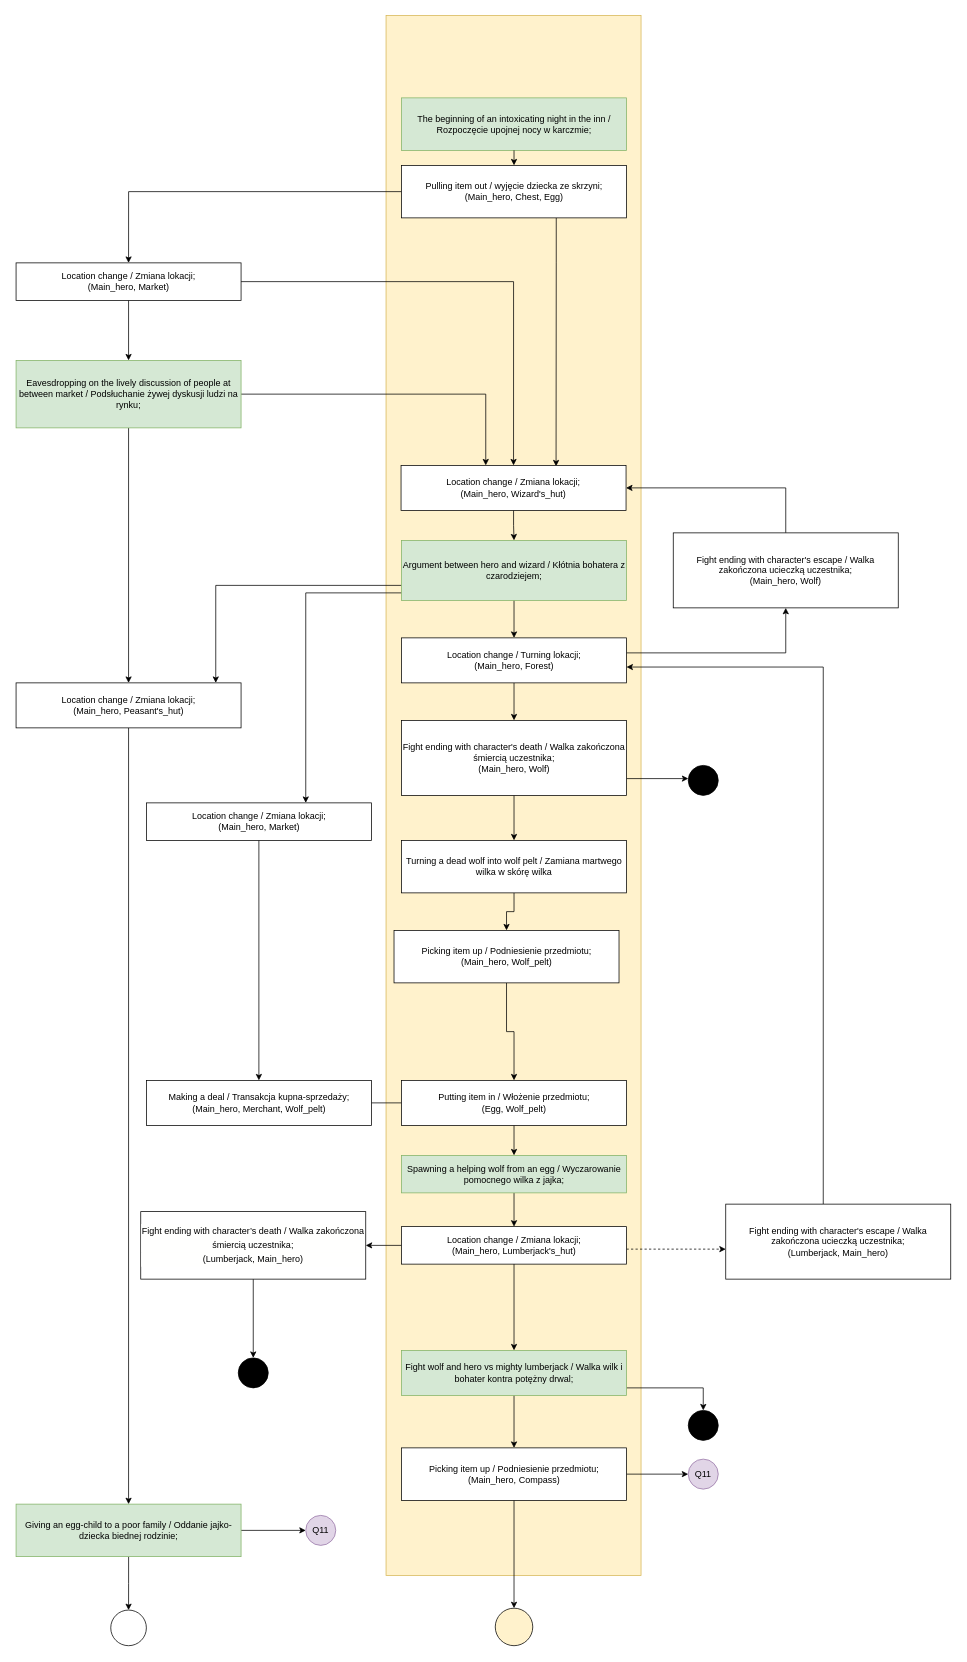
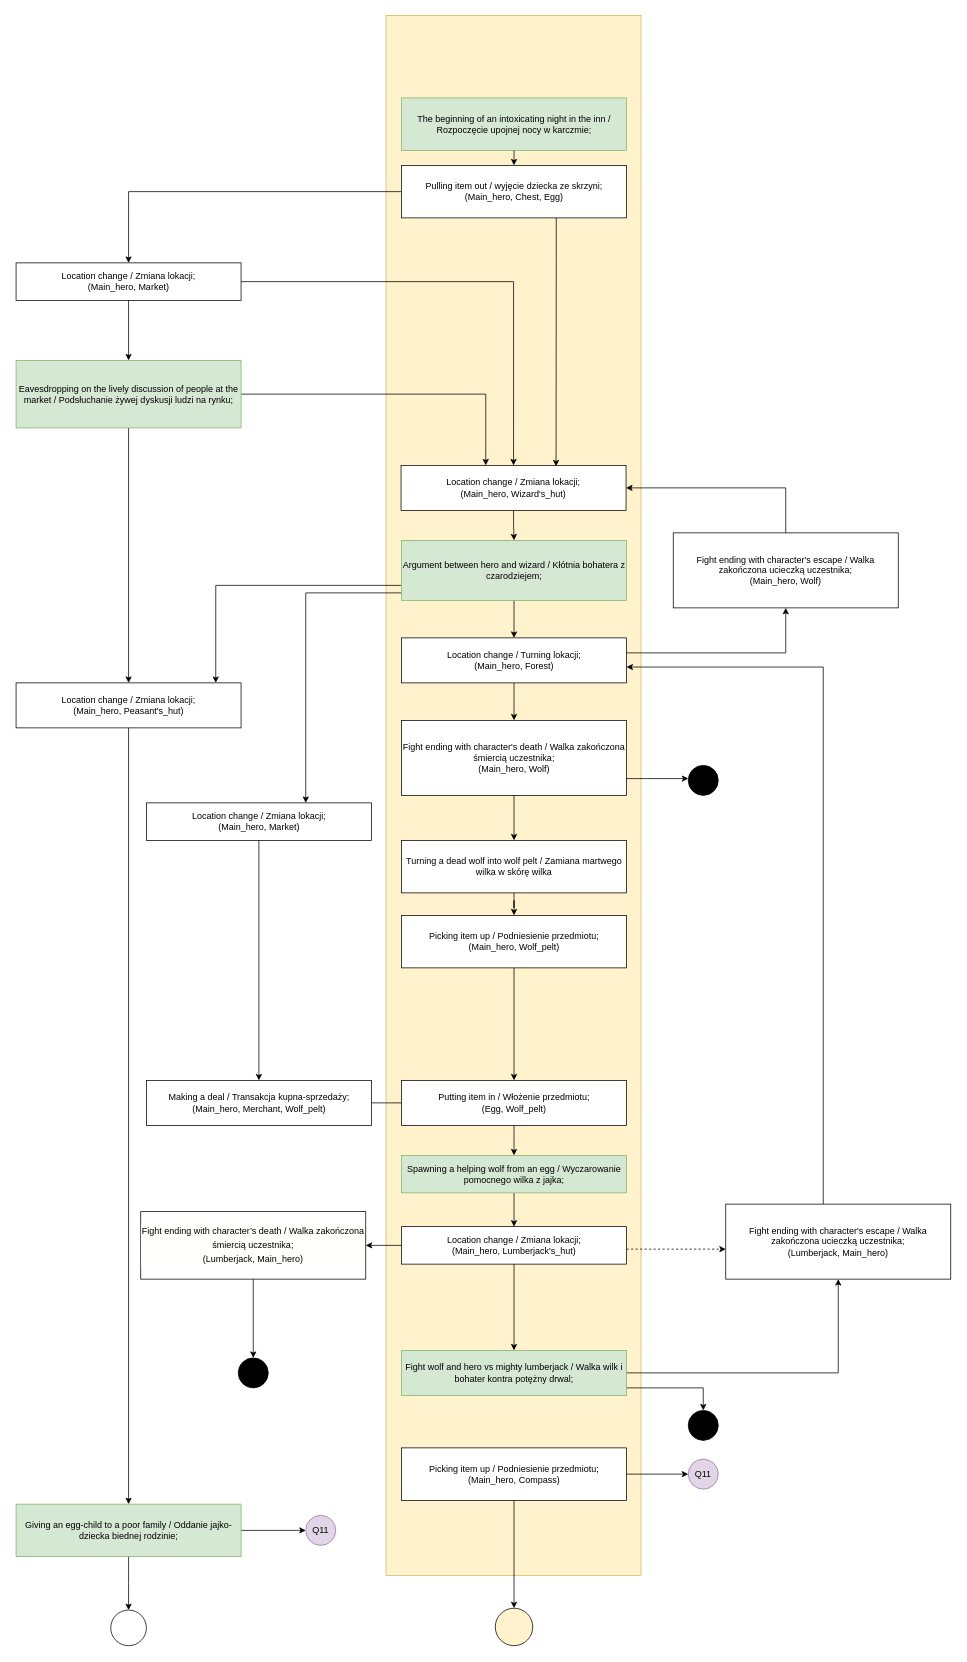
(129, 394) -> (129, 394)
(506, 957) -> (514, 942)
(514, 1441) -> (838, 1330)
